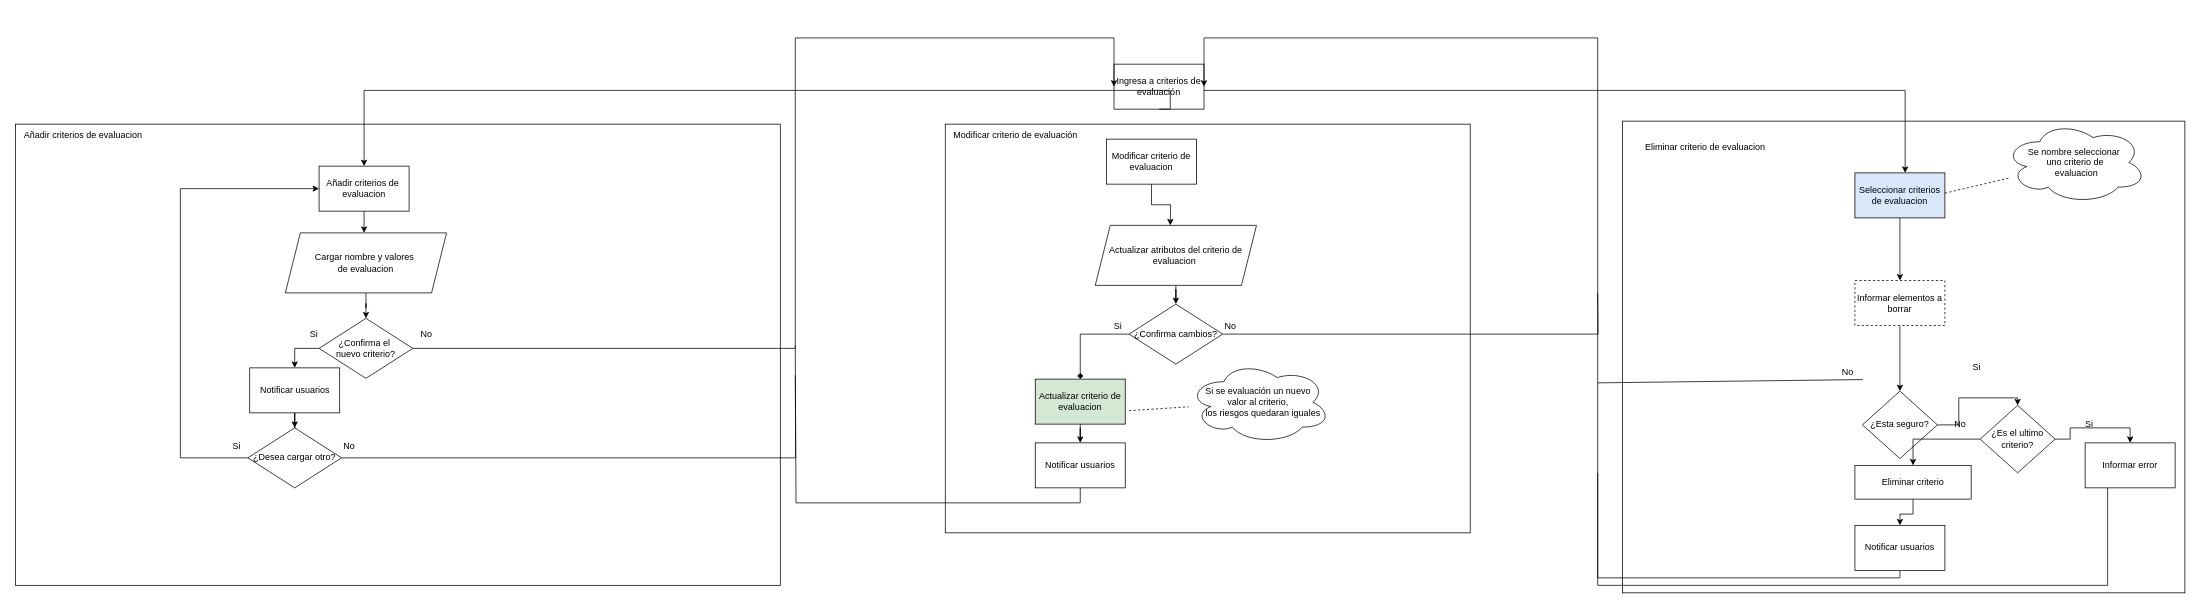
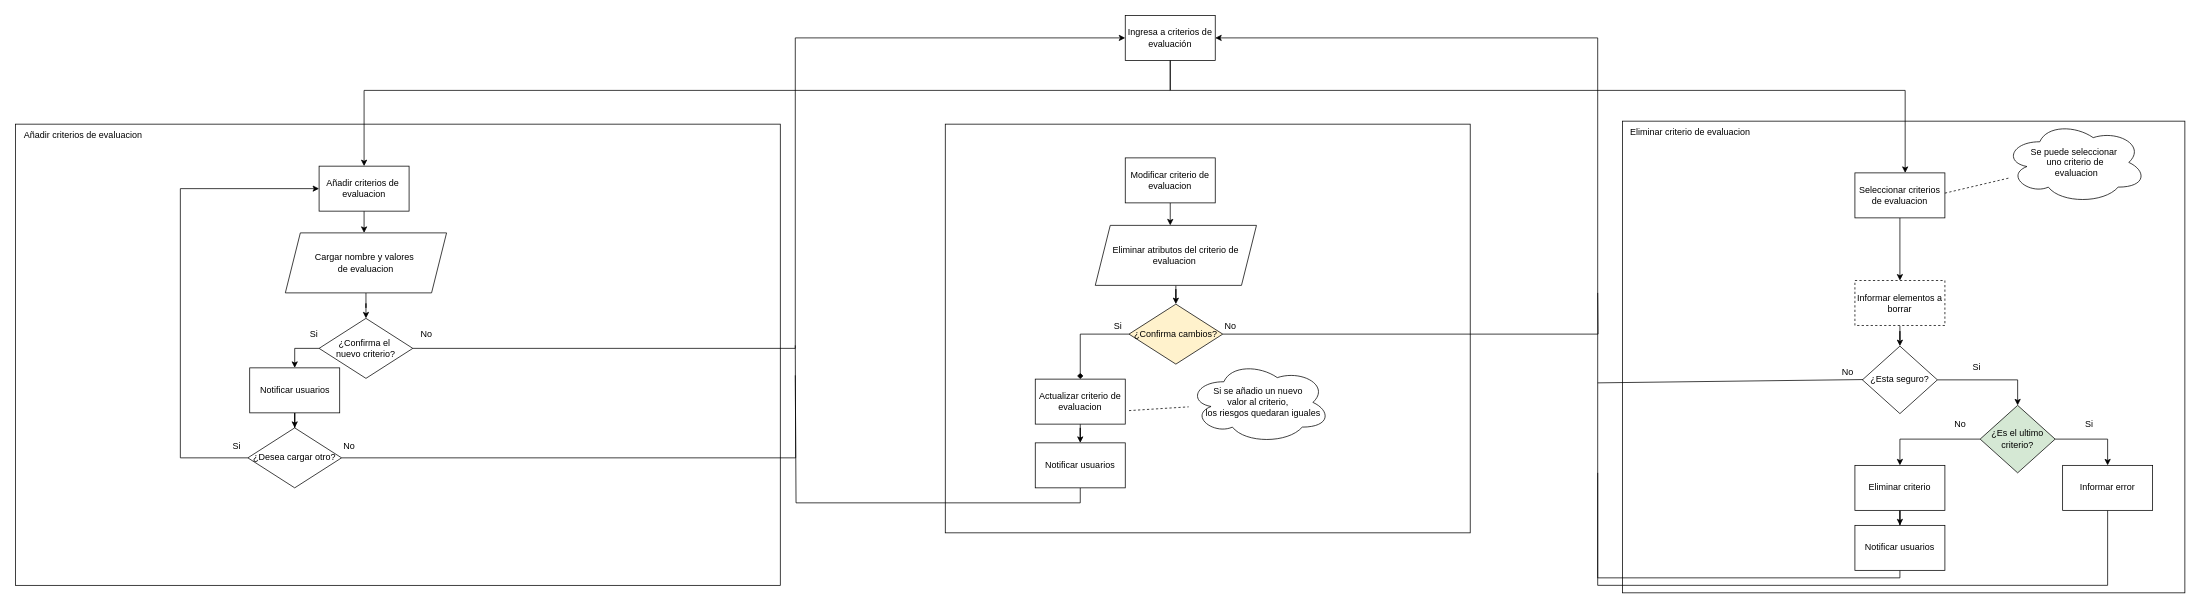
(1159, 87) -> (1170, 38)
(1017, 135) -> none
(1705, 147) -> (1690, 132)
(1152, 162) -> (1170, 180)
(2076, 162) -> (2076, 162)
(1900, 195) -> (1900, 195)
(1176, 255) -> (1176, 255)
(1176, 334) -> (1176, 334)
(1080, 402) -> (1080, 402)
(1260, 402) -> (1260, 402)
(1900, 425) -> (1900, 380)
(2018, 439) -> (2018, 439)
(2130, 465) -> (2108, 488)
(1913, 482) -> (1900, 488)
